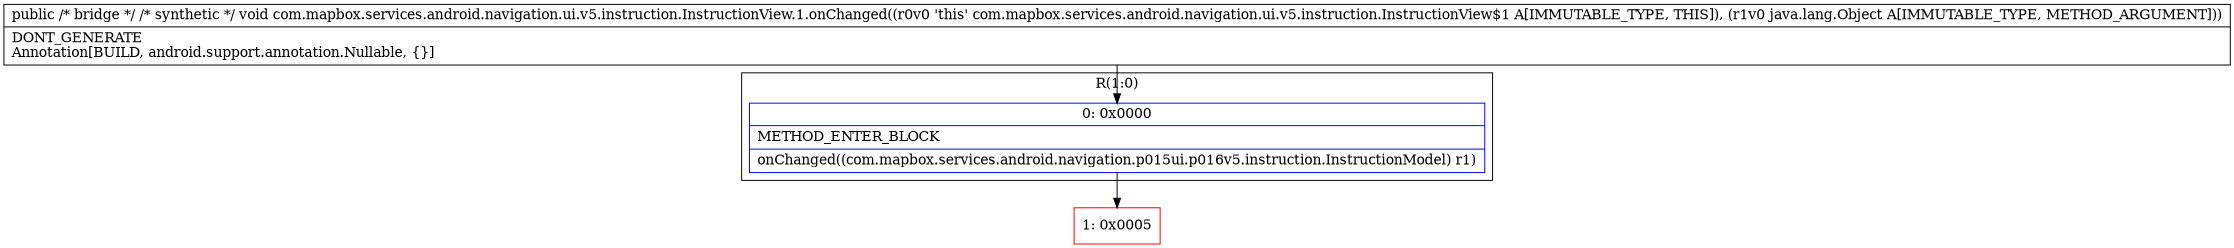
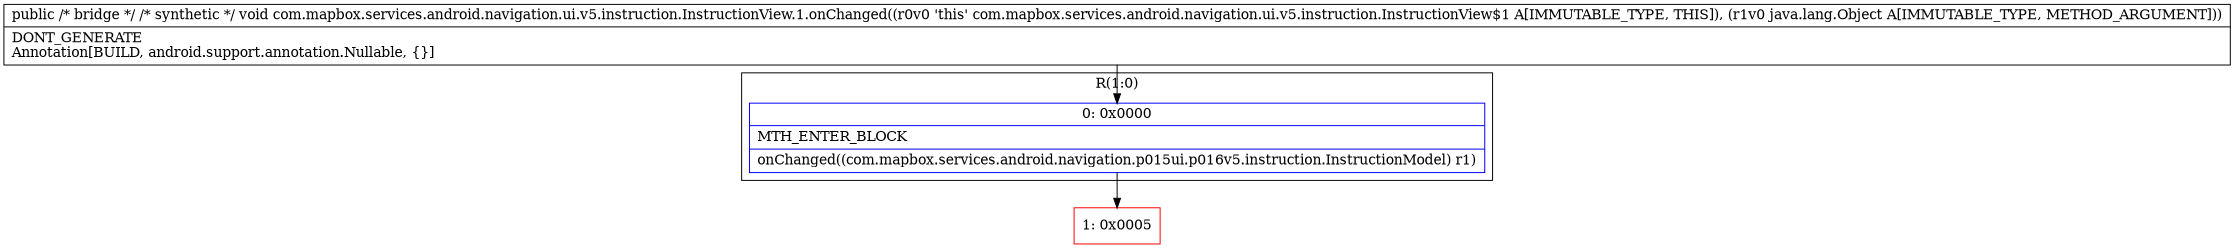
(849, 137) -> (833, 137)
